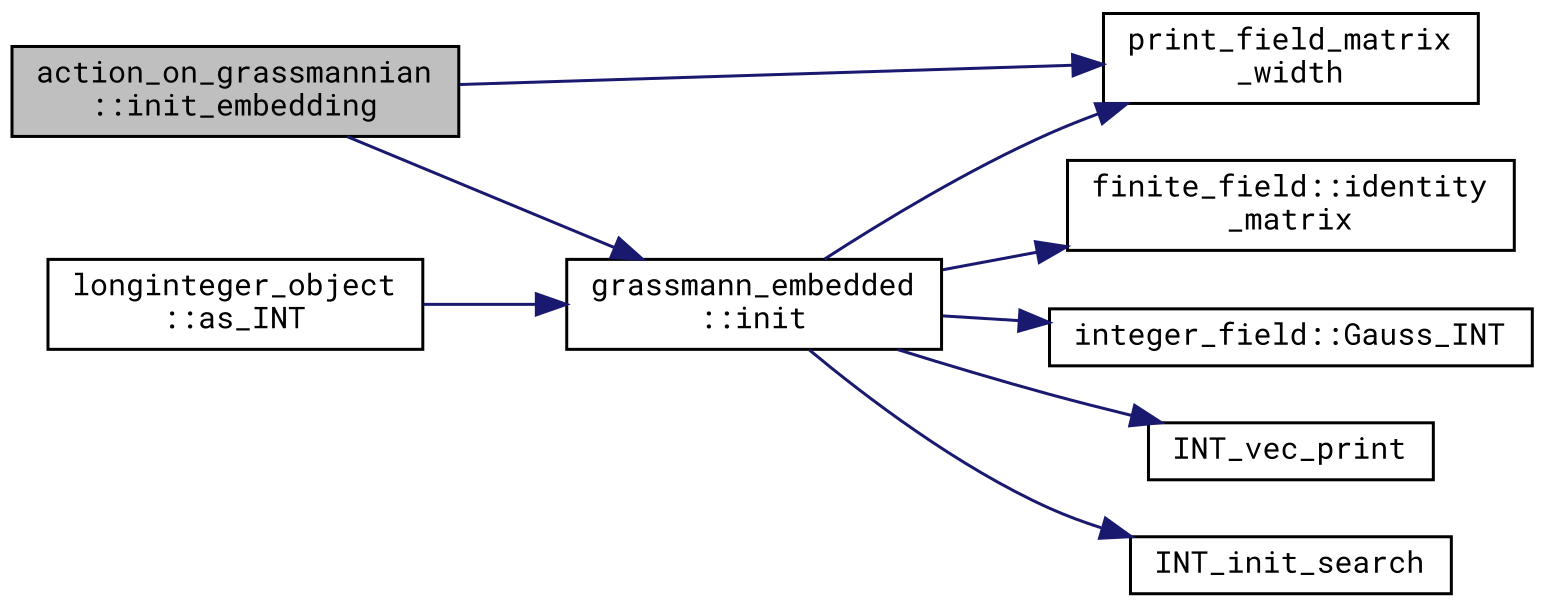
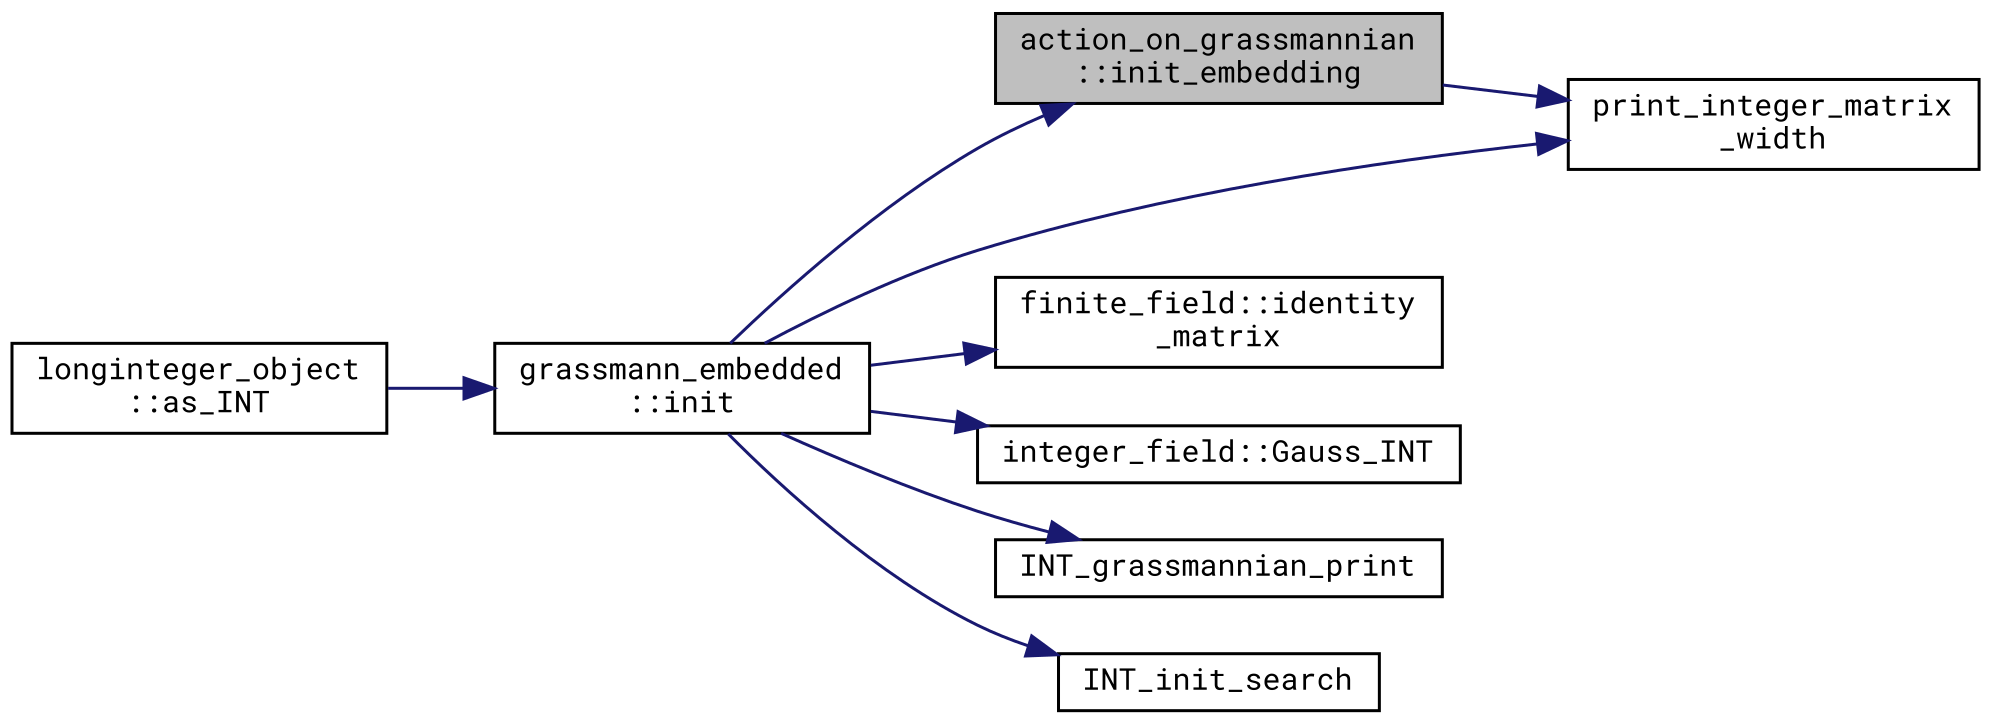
(1291, 58) -> (1774, 124)
(481, 192) -> (878, 216)
(1291, 451) -> (1219, 568)
